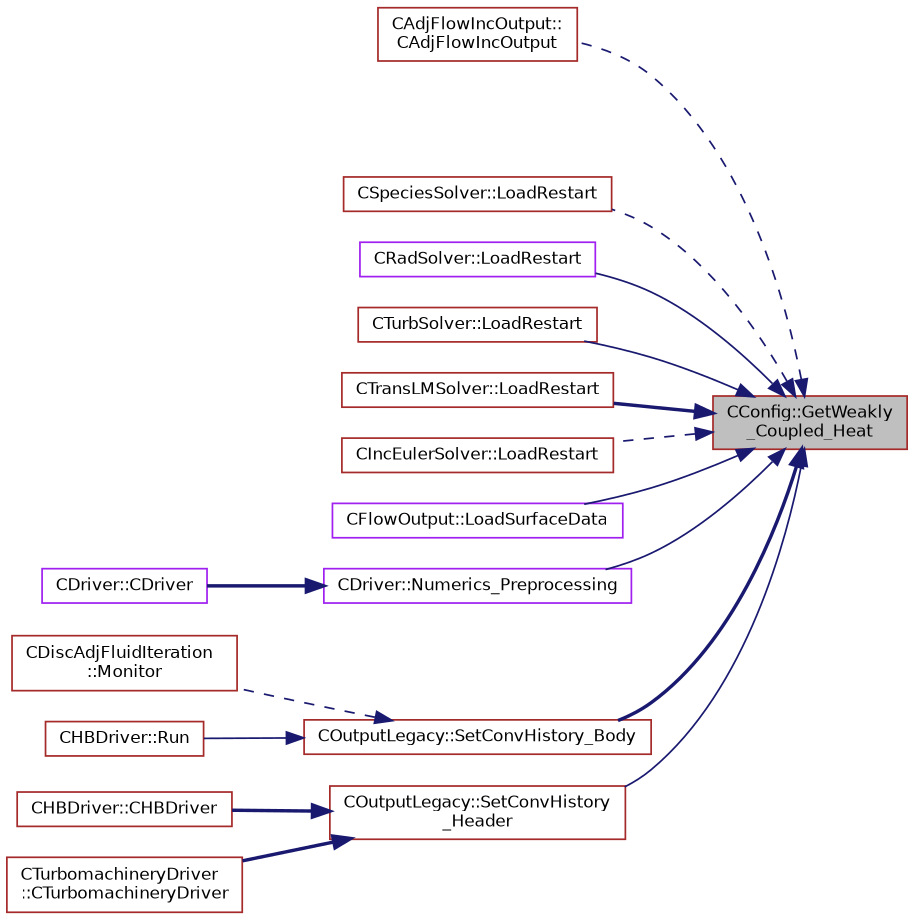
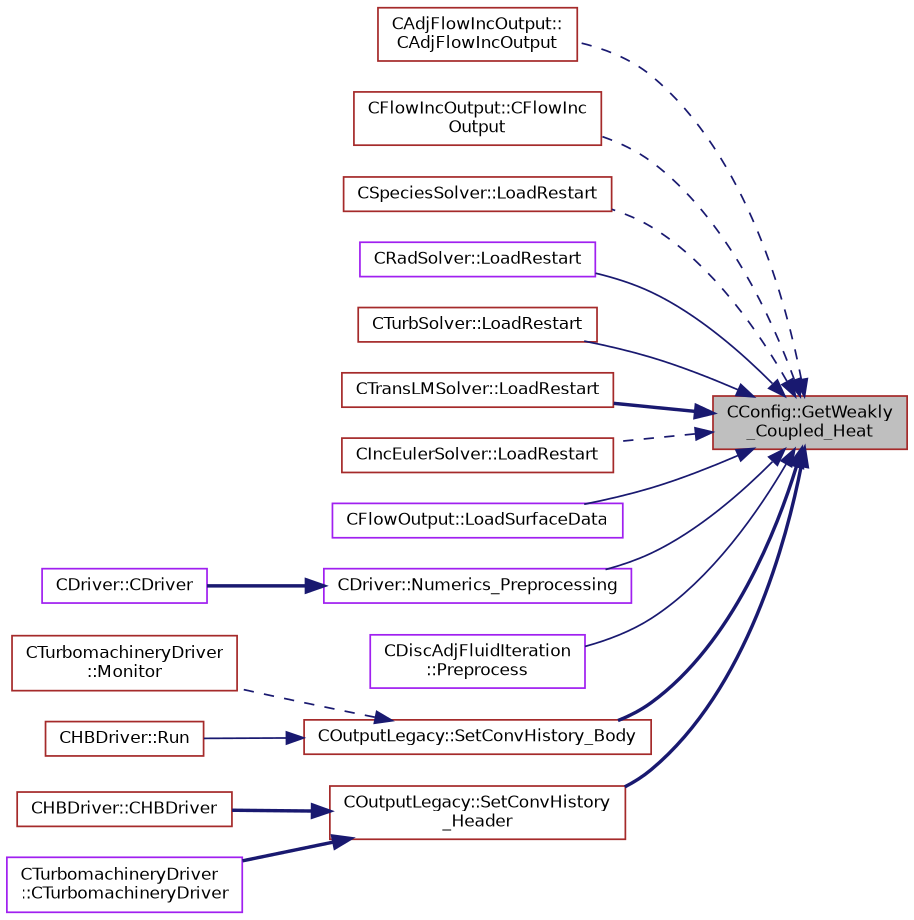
none -> (478, 119)
(743, 644) -> (743, 644)
none -> (478, 661)
(125, 663) -> (125, 663)
(125, 885) -> (125, 885)
